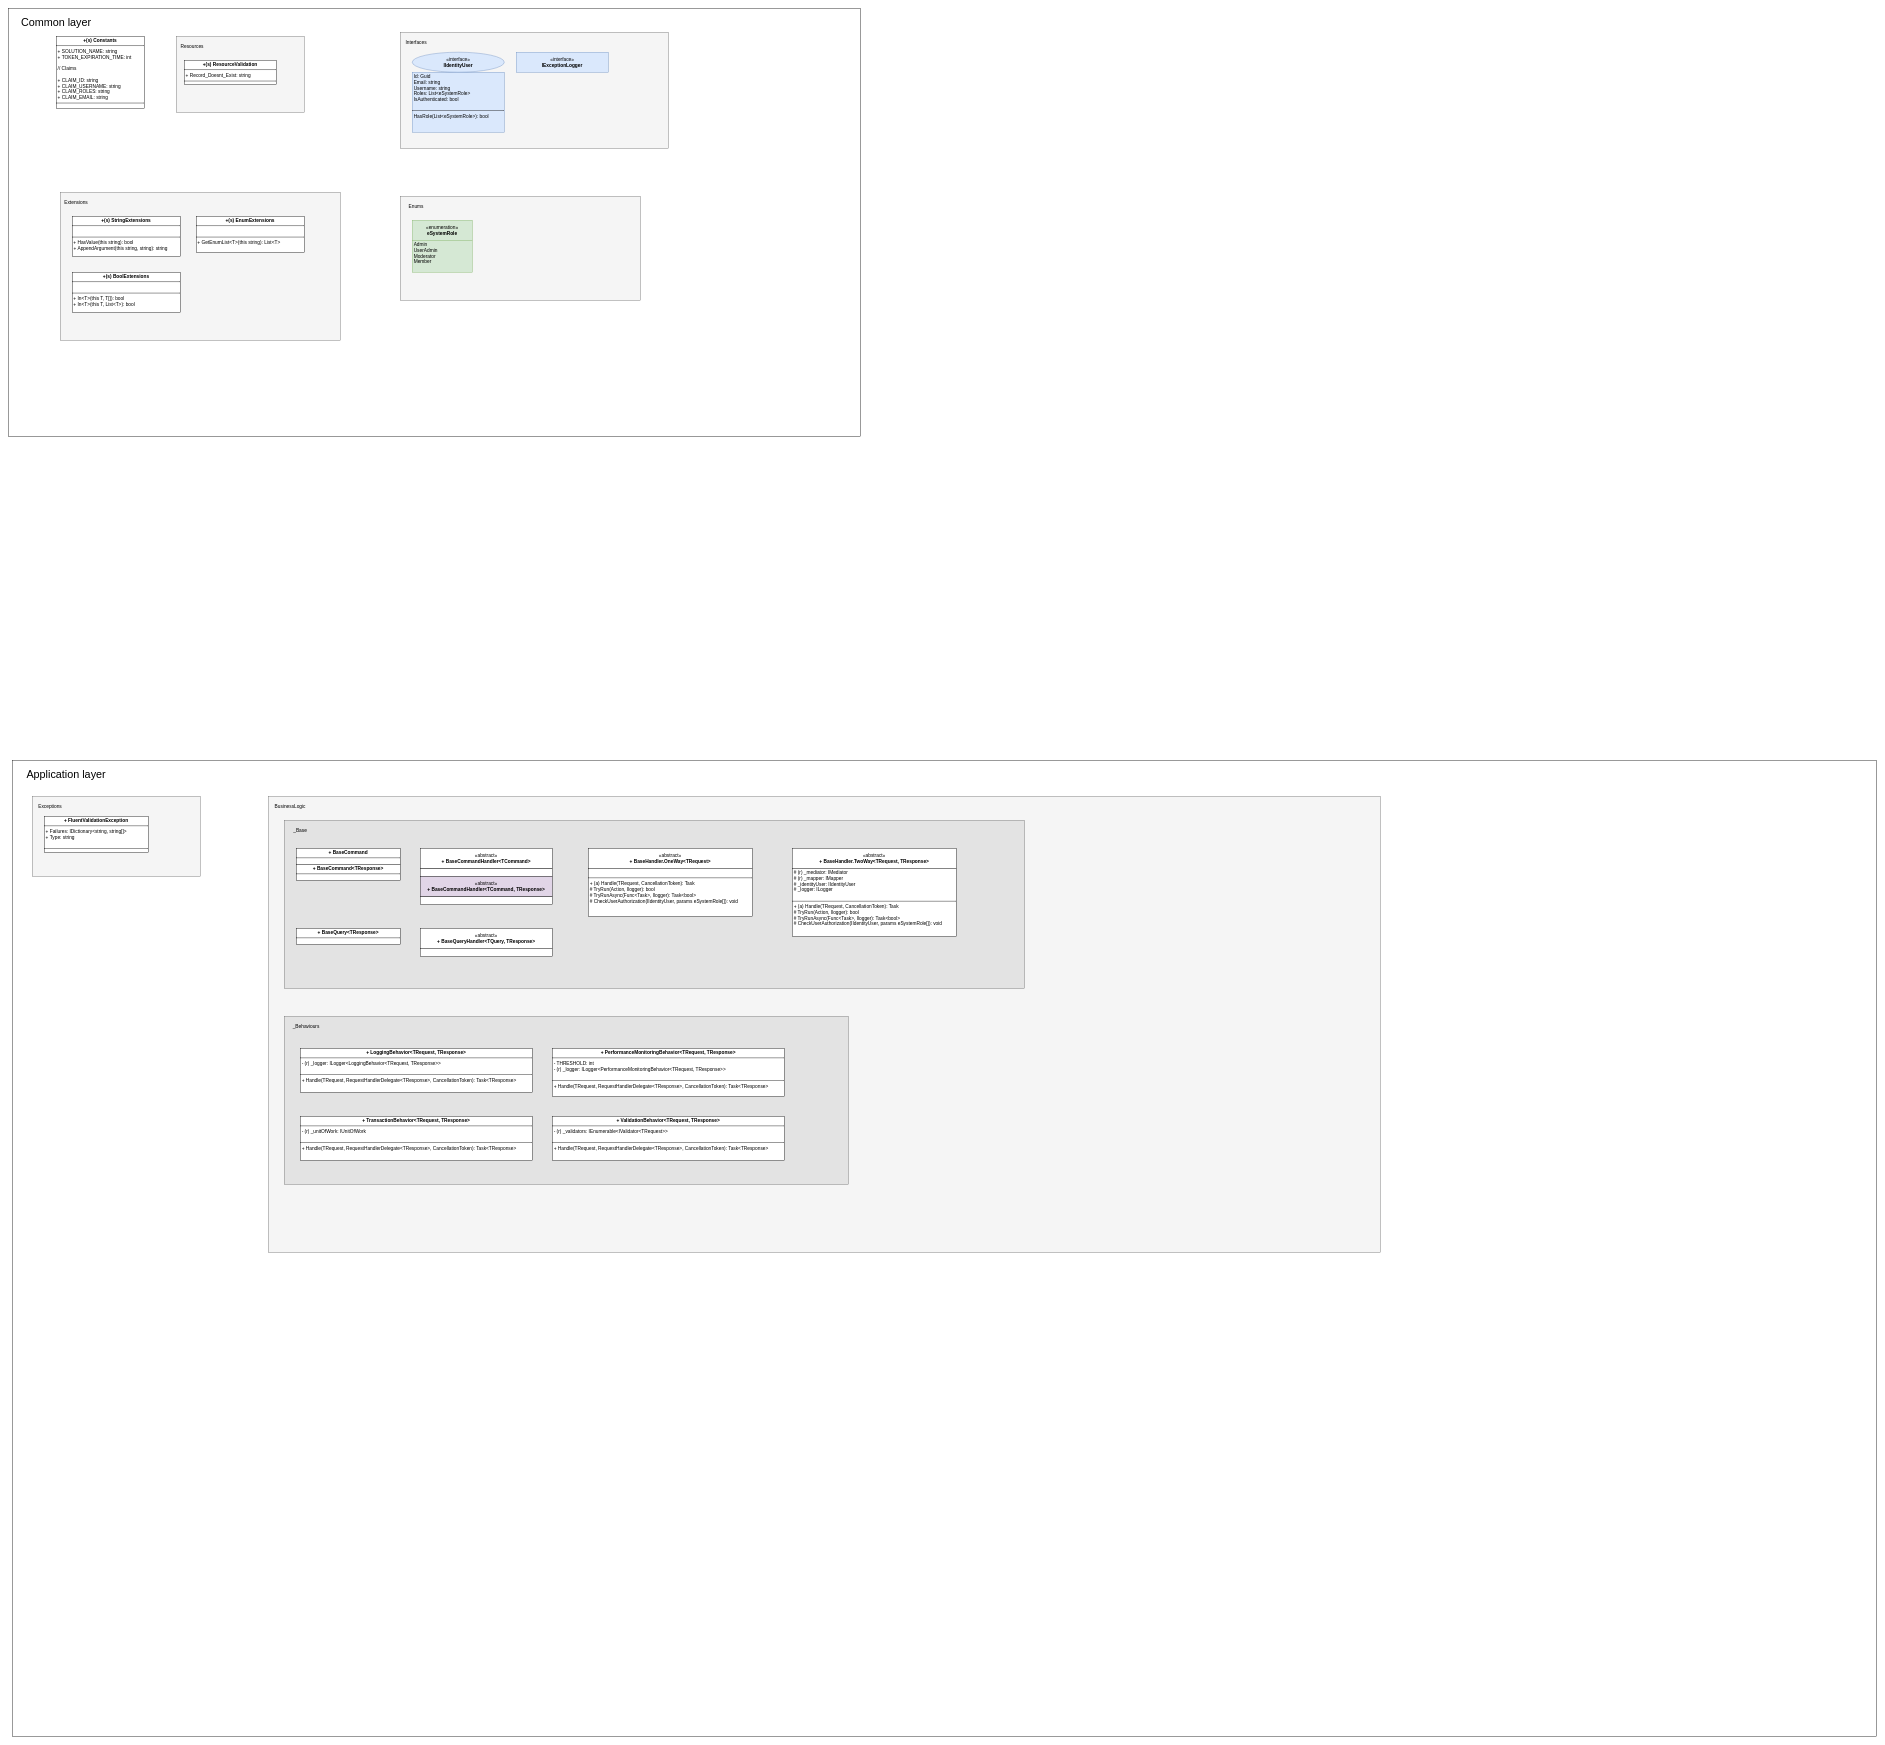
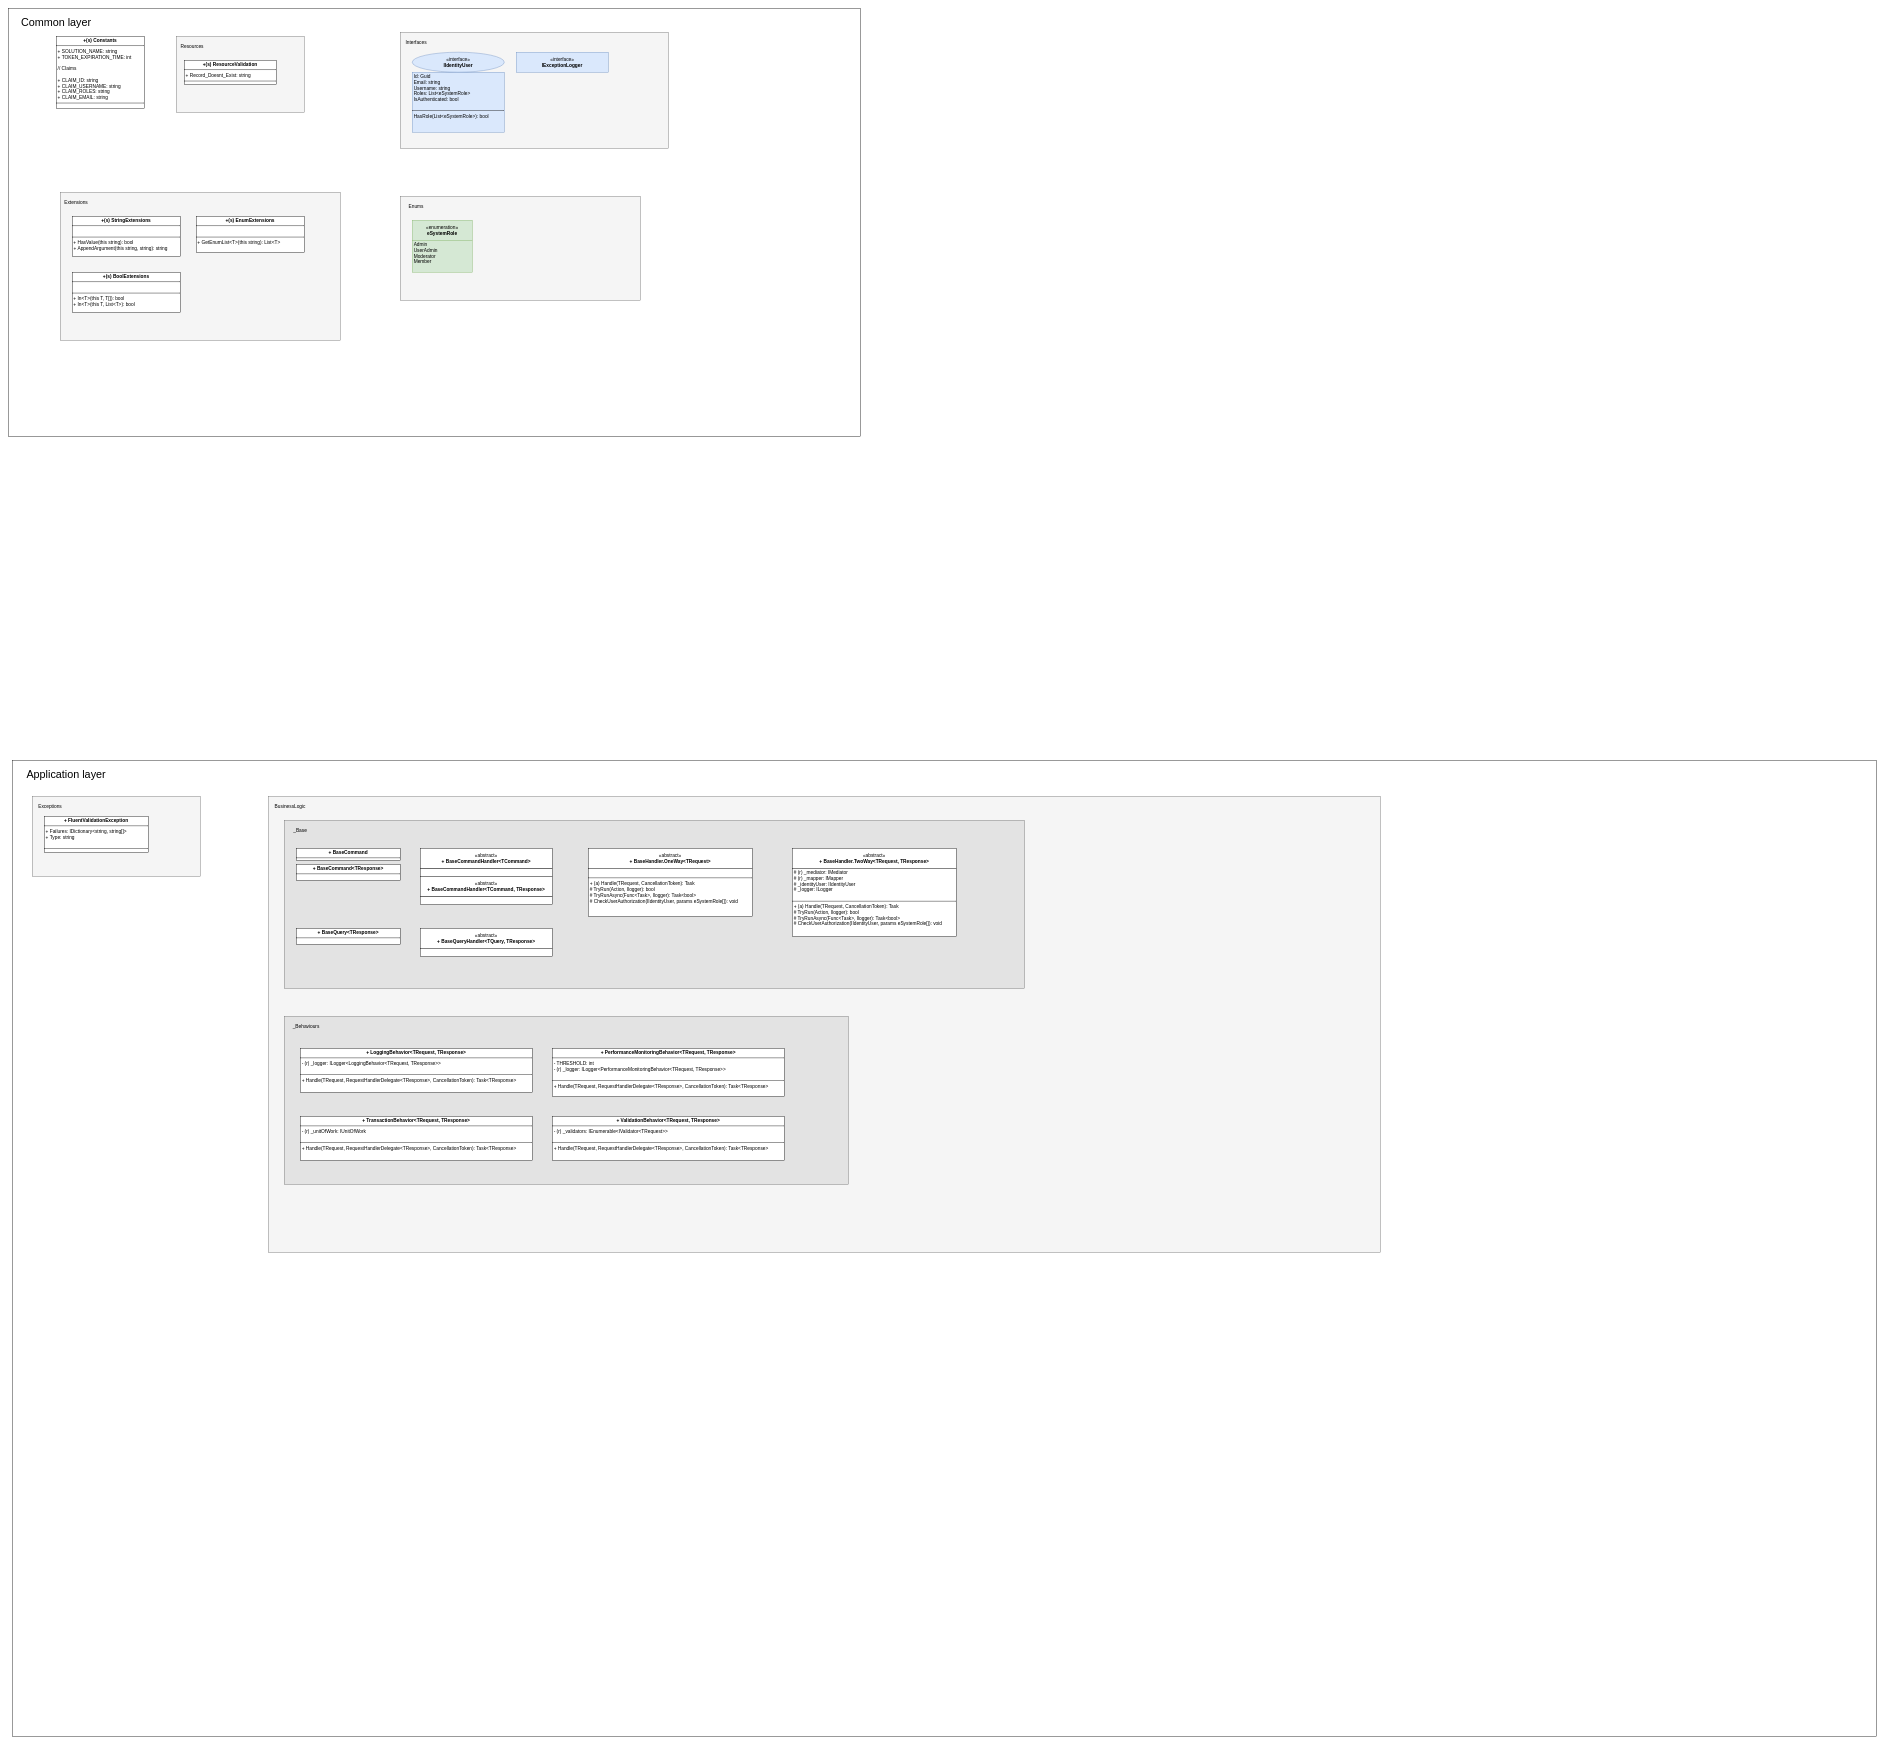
(348, 856) -> (348, 854)
(486, 886) -> (486, 886)
